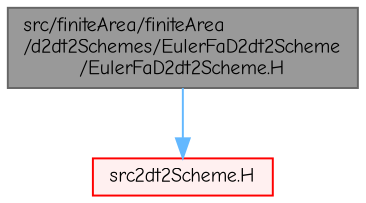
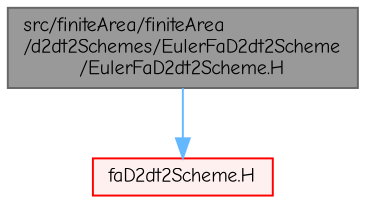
(183, 177) -> (183, 177)
